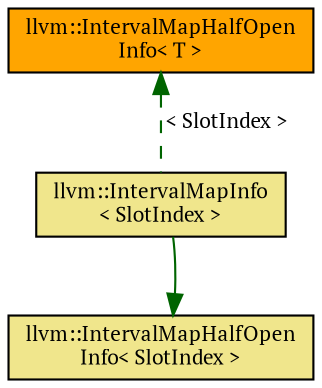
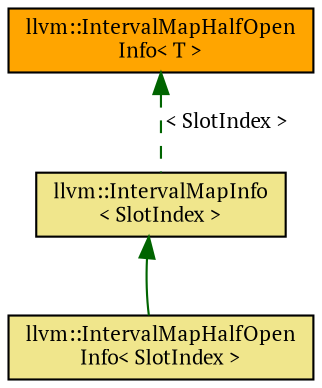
(175, 265) -> (147, 287)
